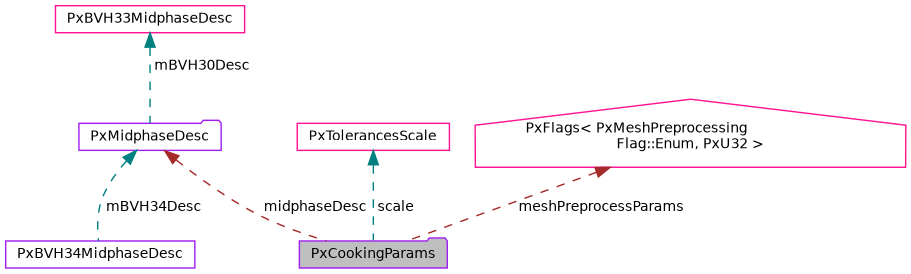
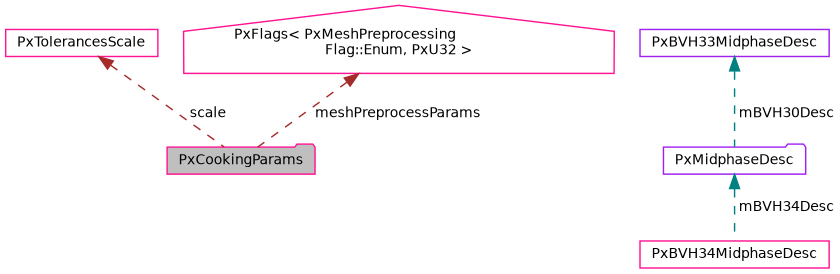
(150, 19) -> (735, 43)
(373, 203) -> (167, 106)
(247, 209) -> none
(100, 254) -> (735, 254)
(373, 254) -> (241, 161)
